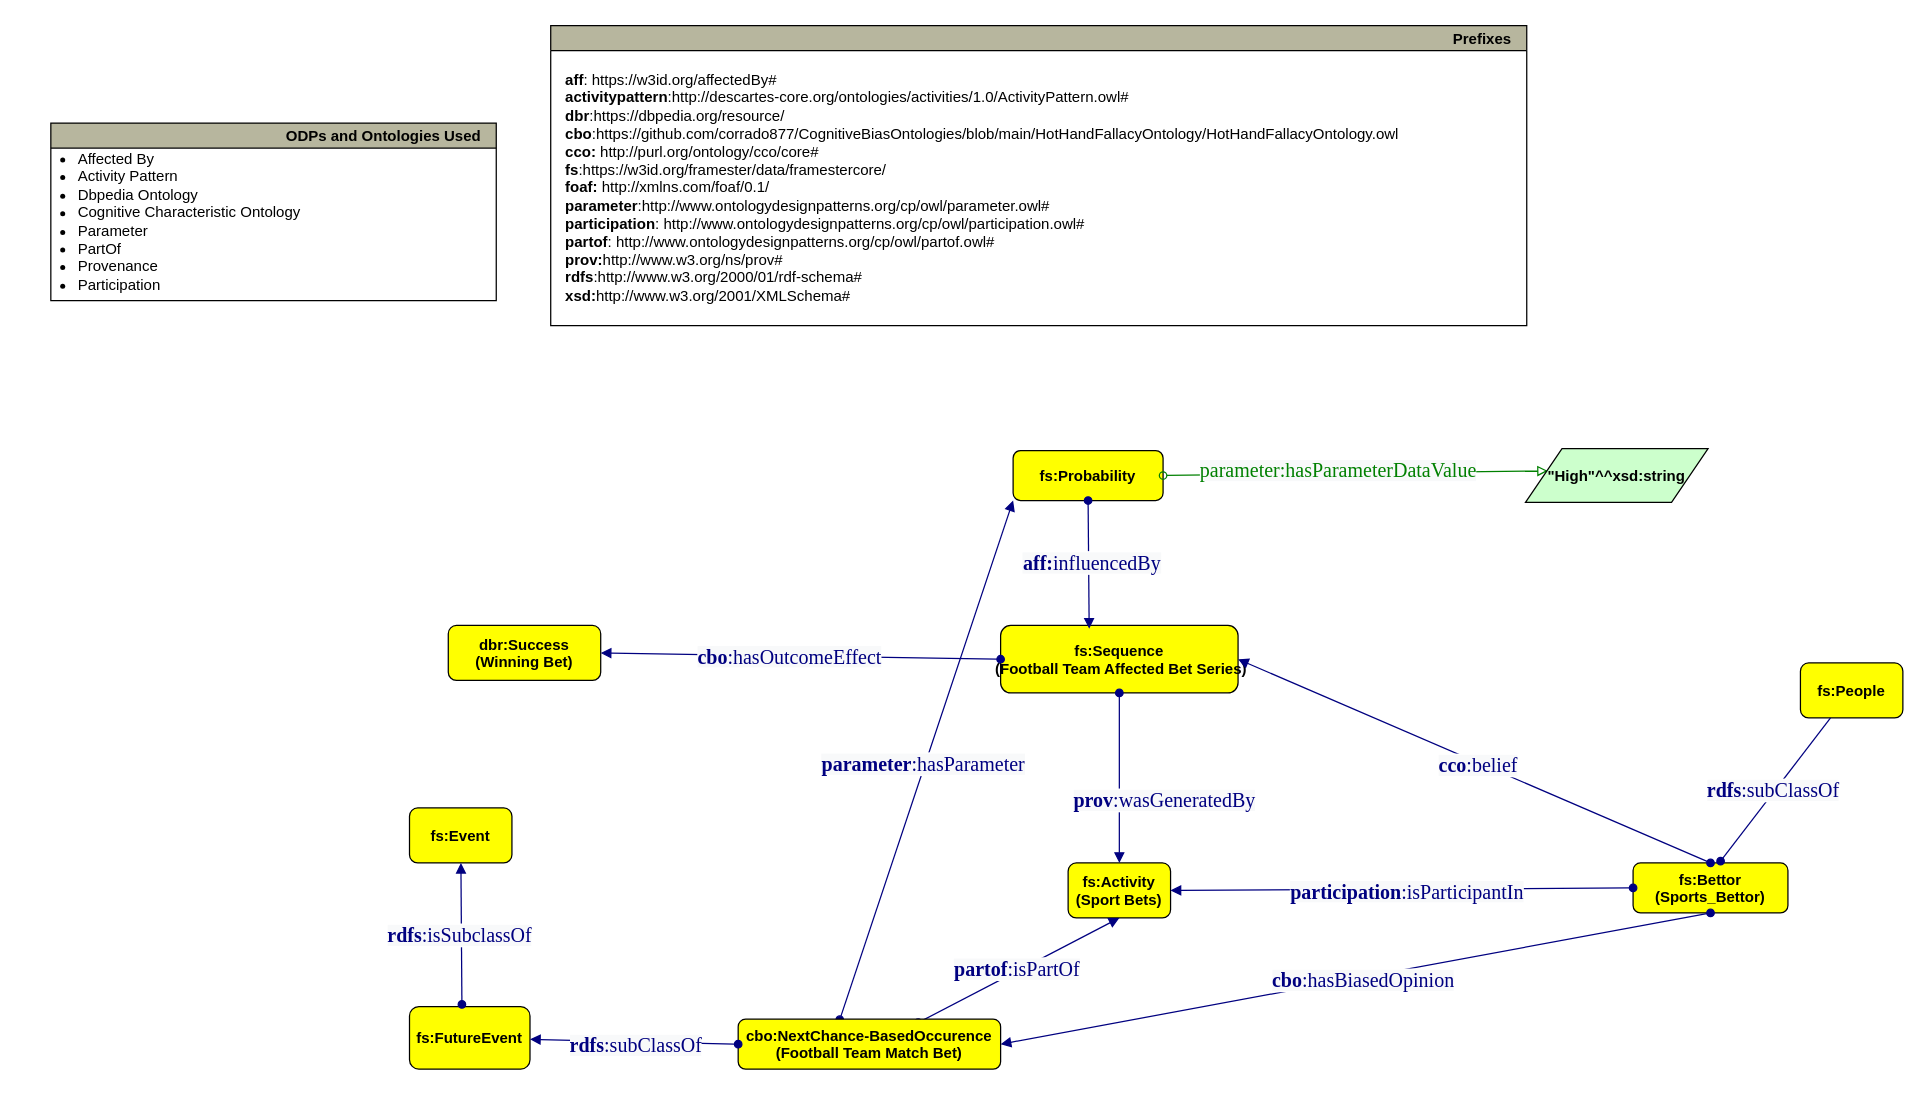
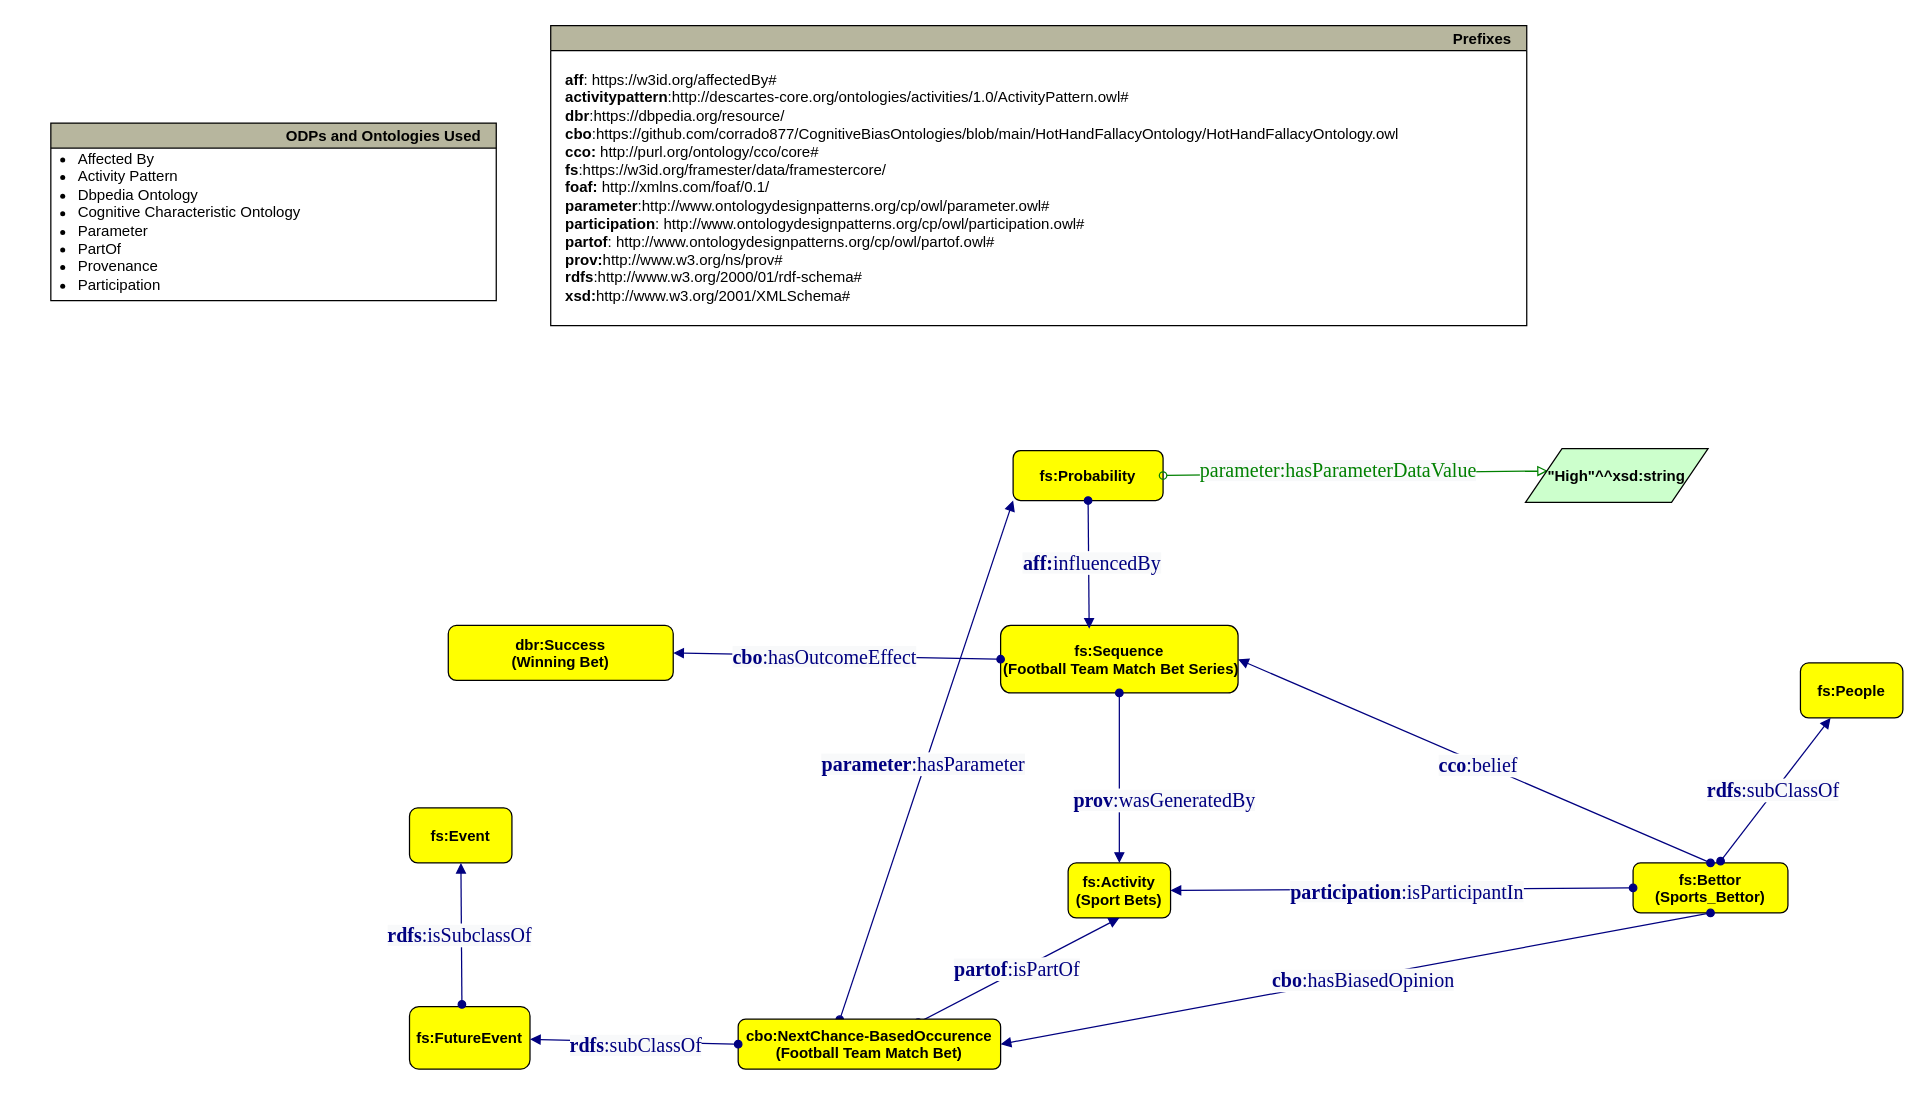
(1119, 651) -> (1119, 651)
(524, 653) -> (561, 653)
(1826, 724) -> (1823, 728)
